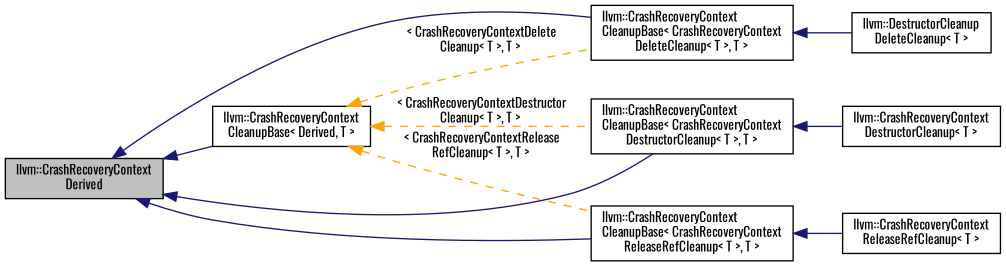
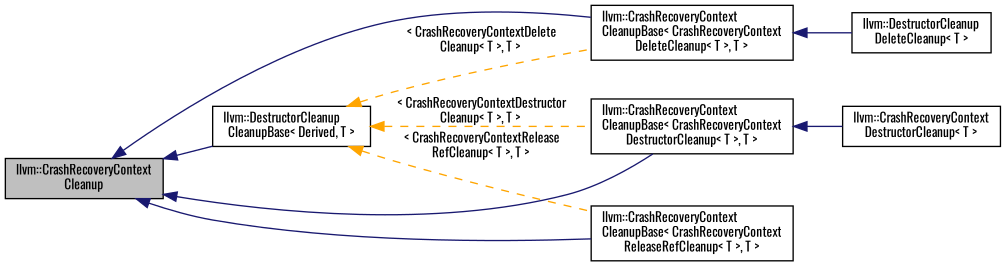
(292, 126) -> (292, 126)
(84, 179) -> (84, 179)
(922, 233) -> none
